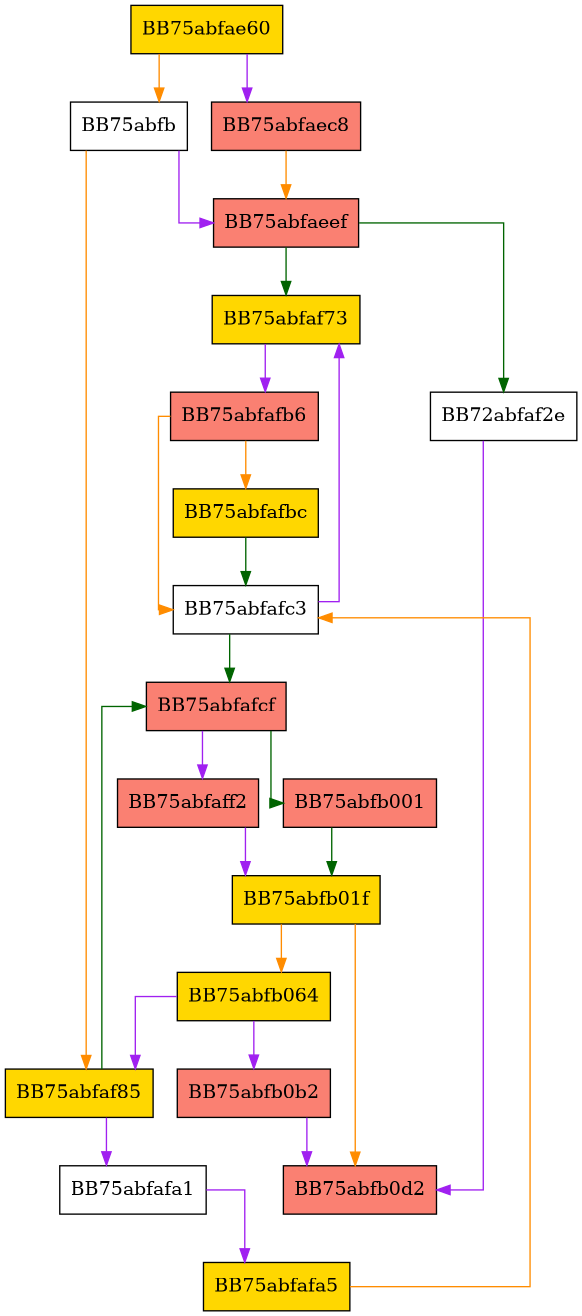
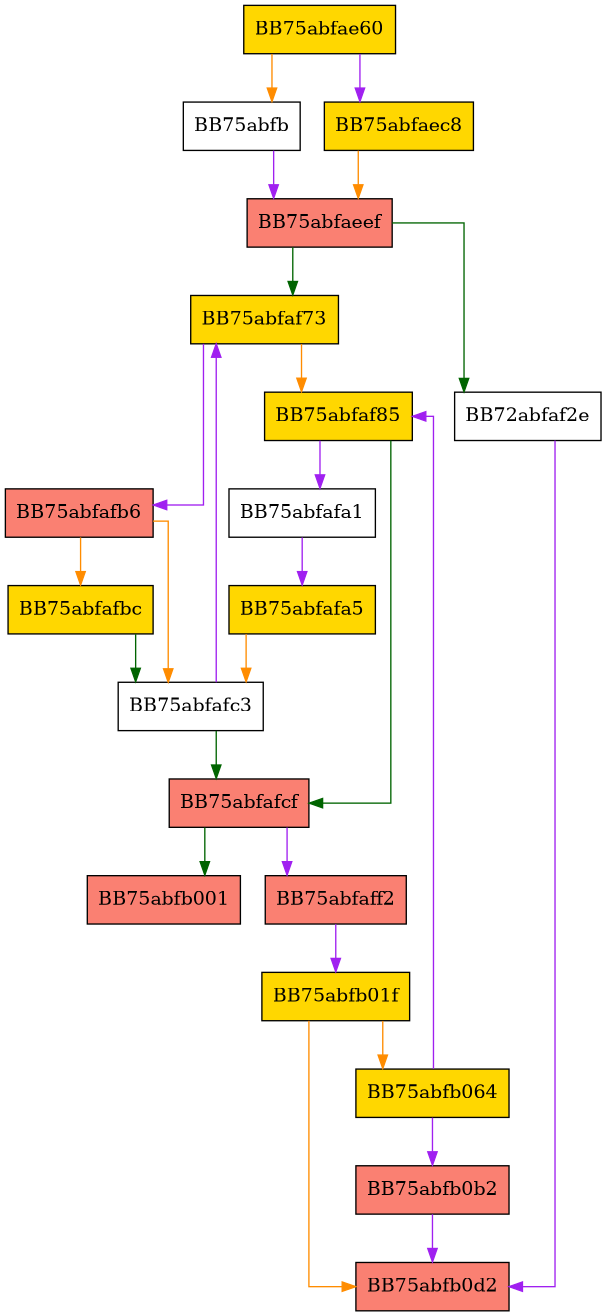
(286, 126) -> (399, 126)
(86, 603) -> (302, 361)
(332, 845) -> none
